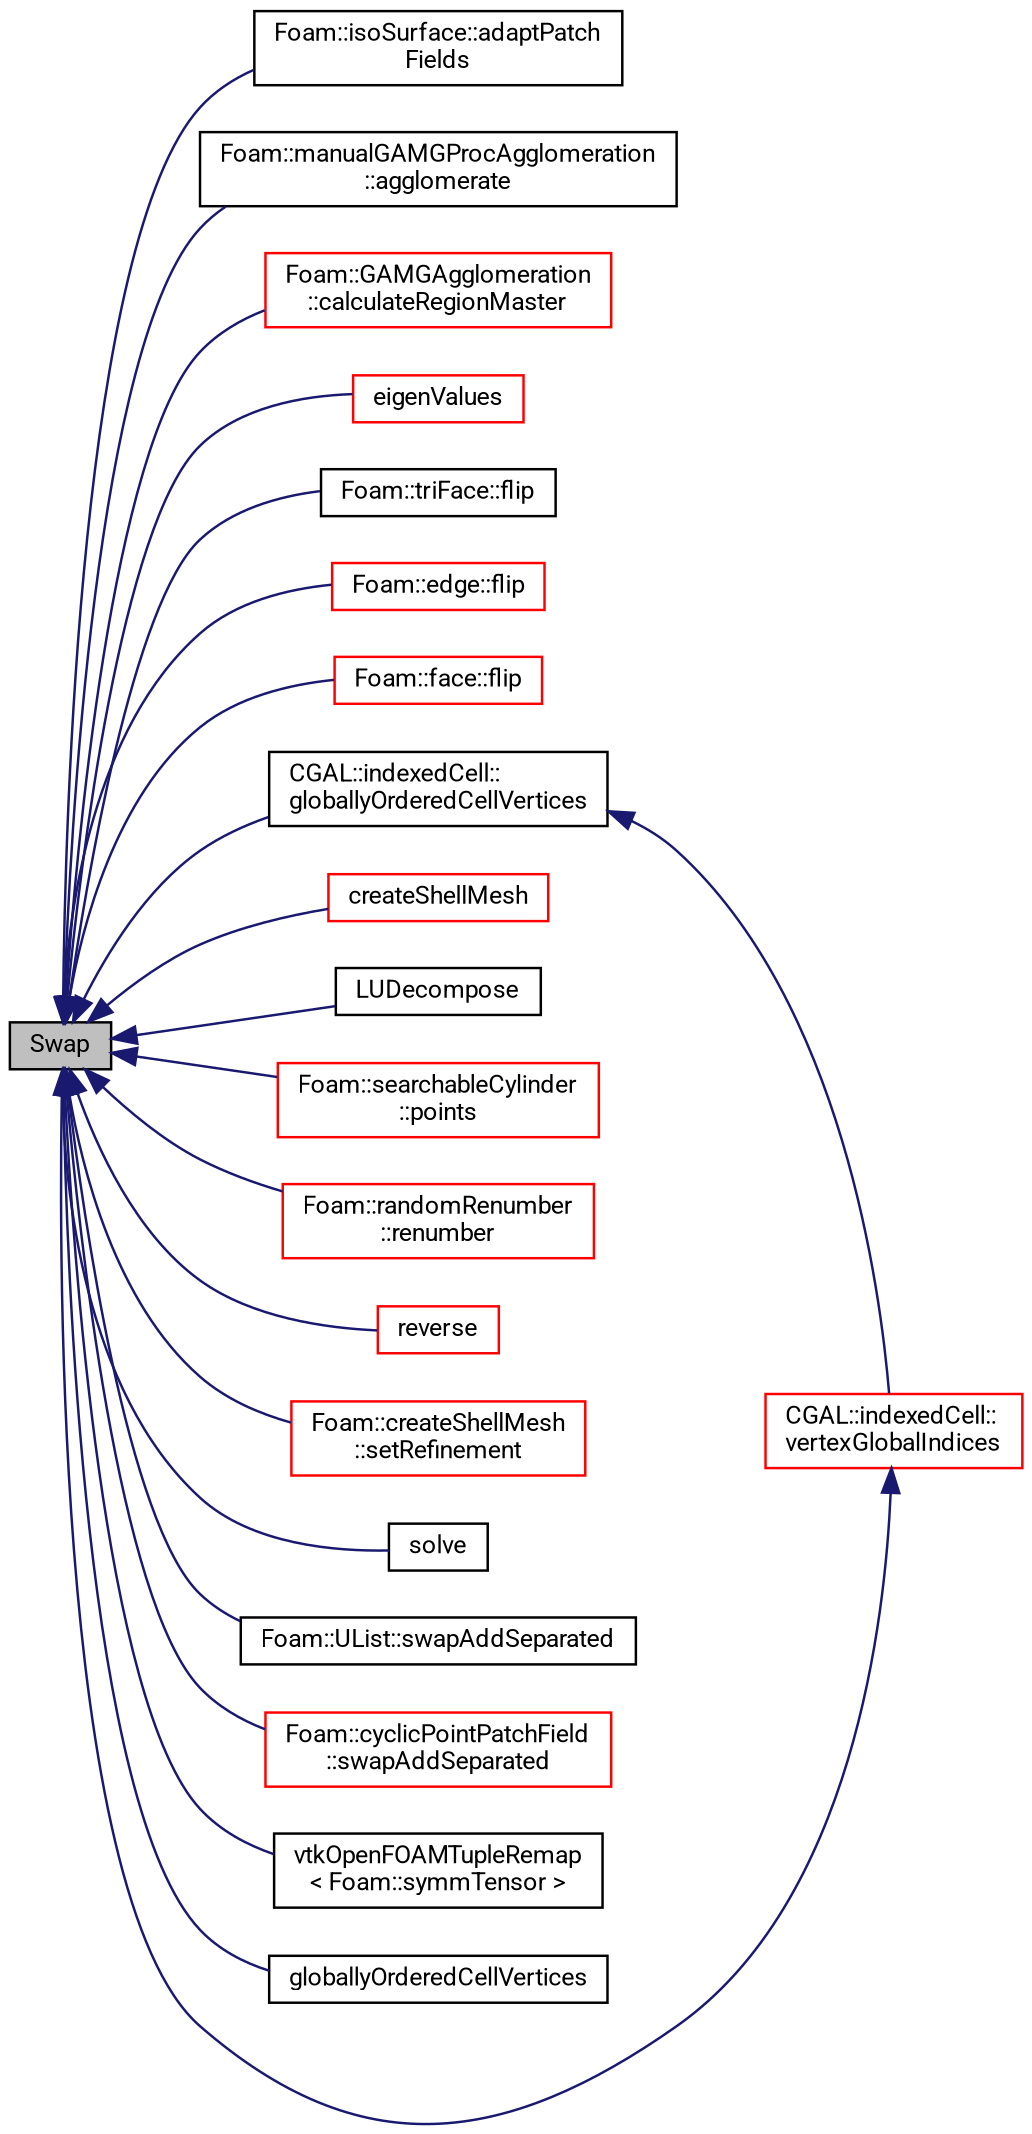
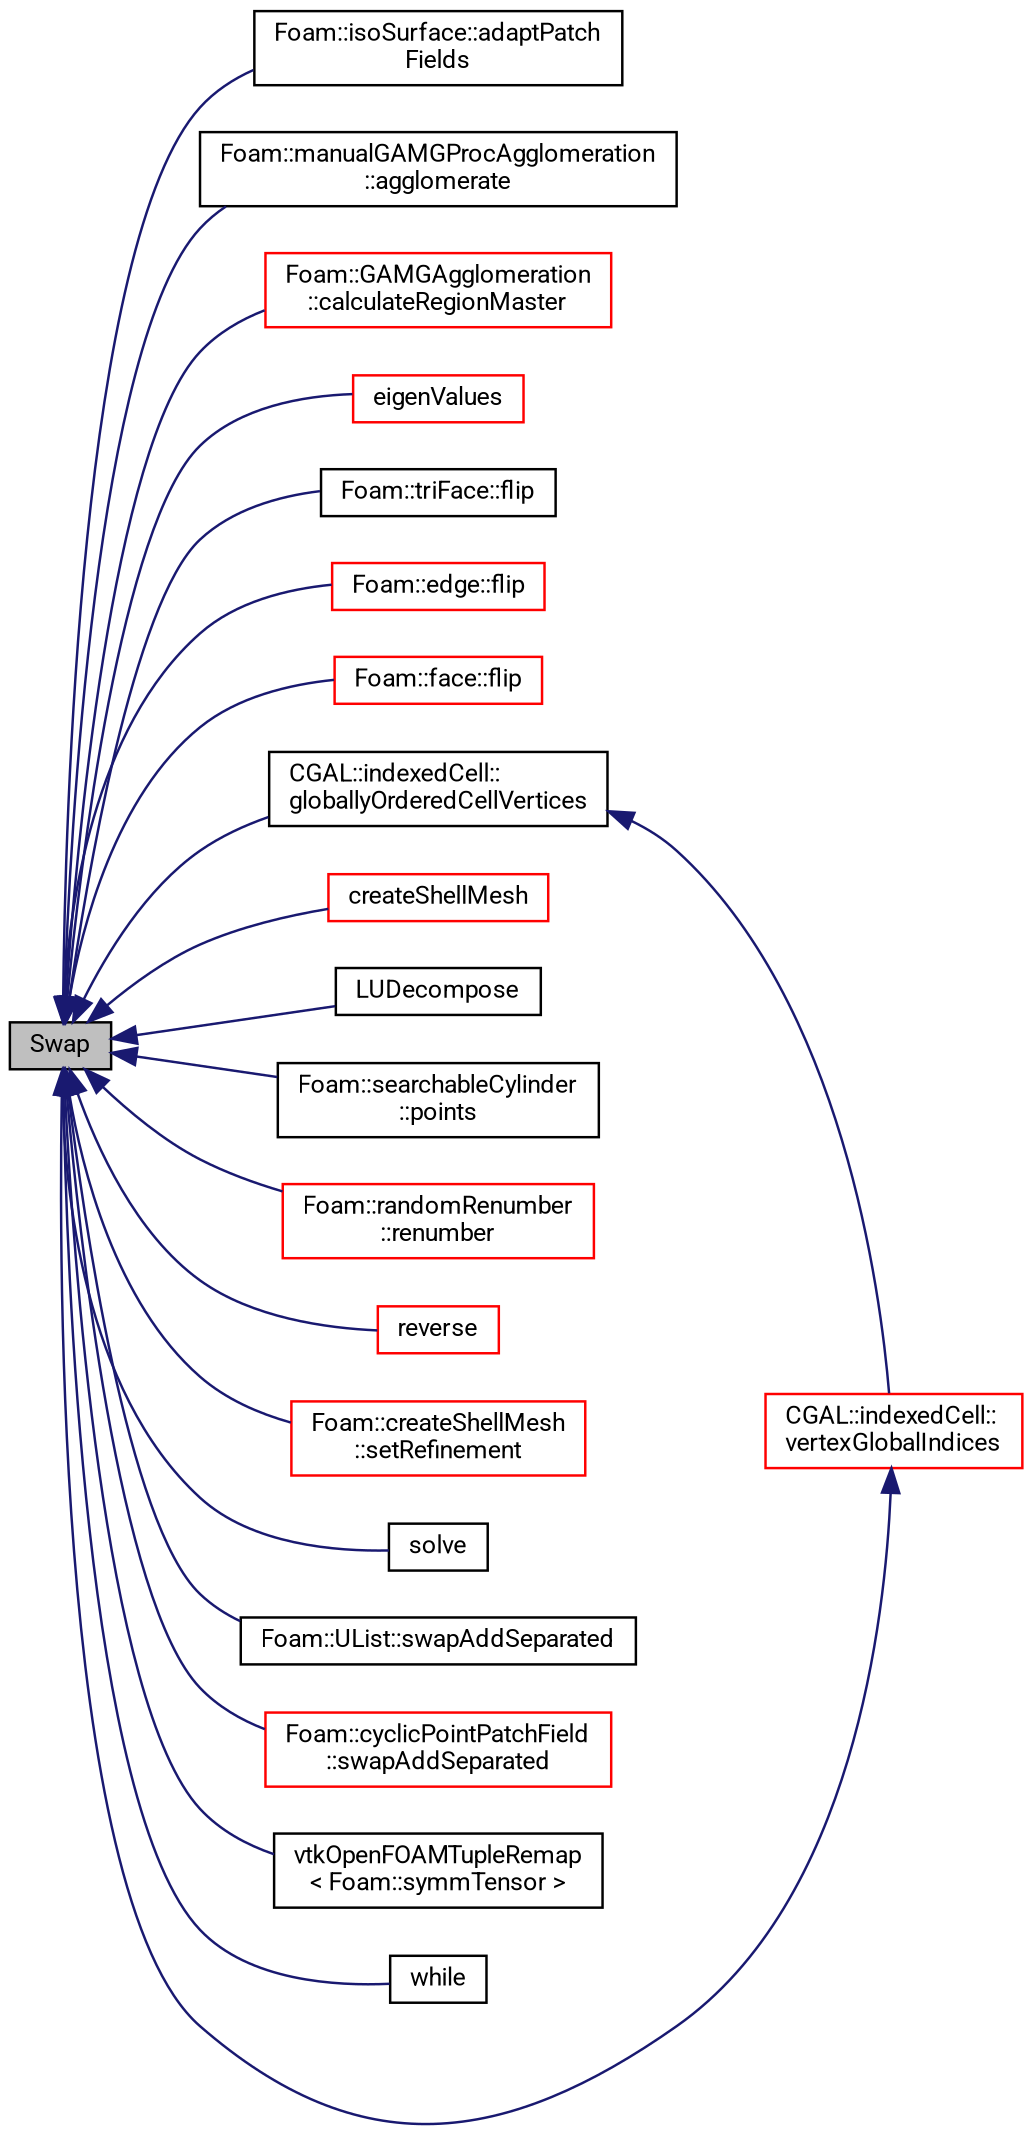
(438, 1100) -> (438, 1100)
(438, 1979) -> (438, 1979)
